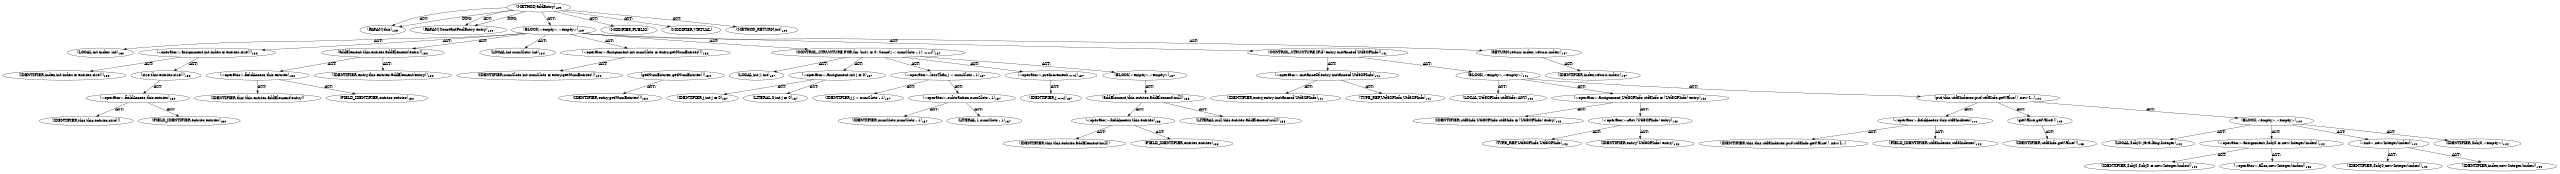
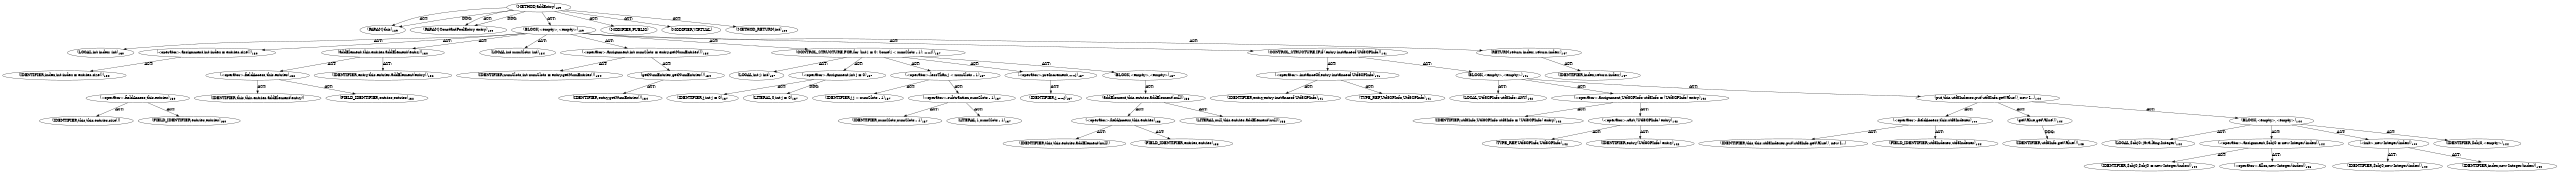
none -> (660, 63)
(166, 75) -> none
(815, 87) -> (815, 87)
(2050, 132) -> (2050, 132)
